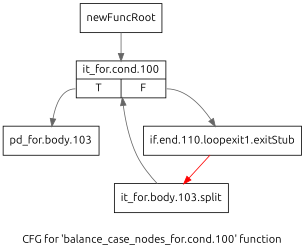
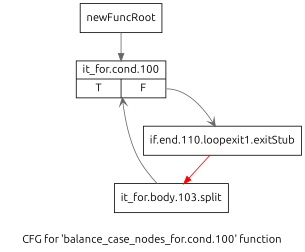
(192, 99) -> (192, 99)
(51, 141) -> none
(134, 148) -> (134, 148)
